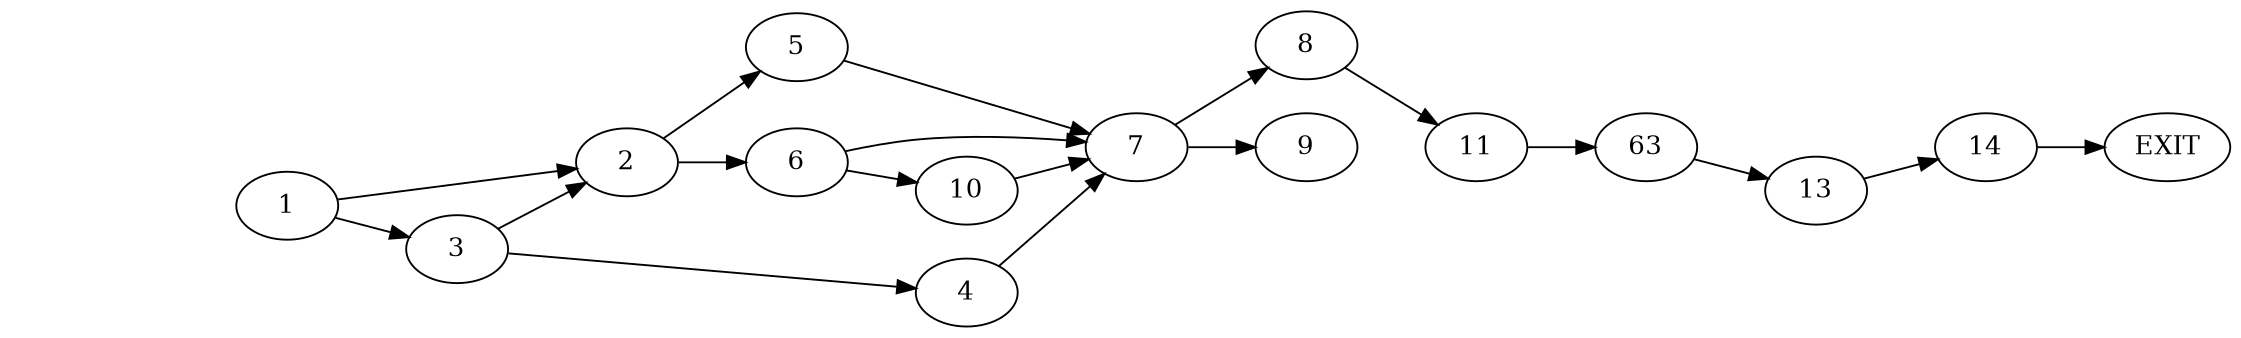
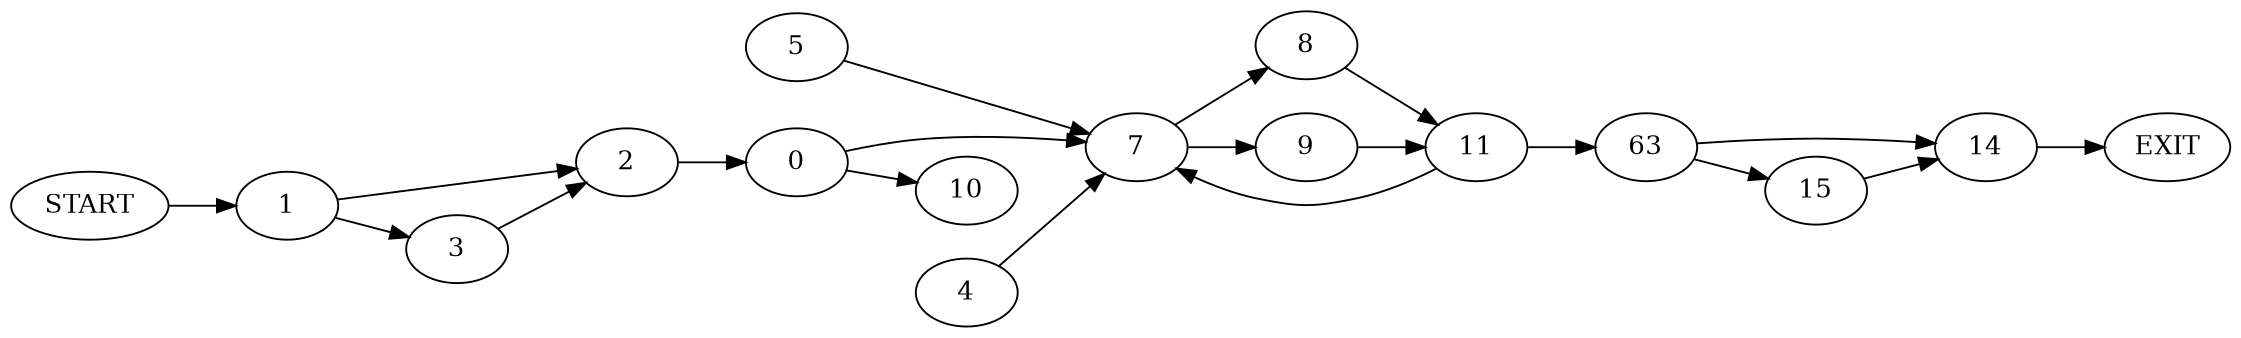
(704, 110) -> none
none -> (1807, 139)
none -> (1382, 147)
(797, 162) -> (797, 162)
(1043, 171) -> (1316, 205)
(1816, 191) -> (1816, 191)
none -> (90, 206)
(703, 270) -> none
